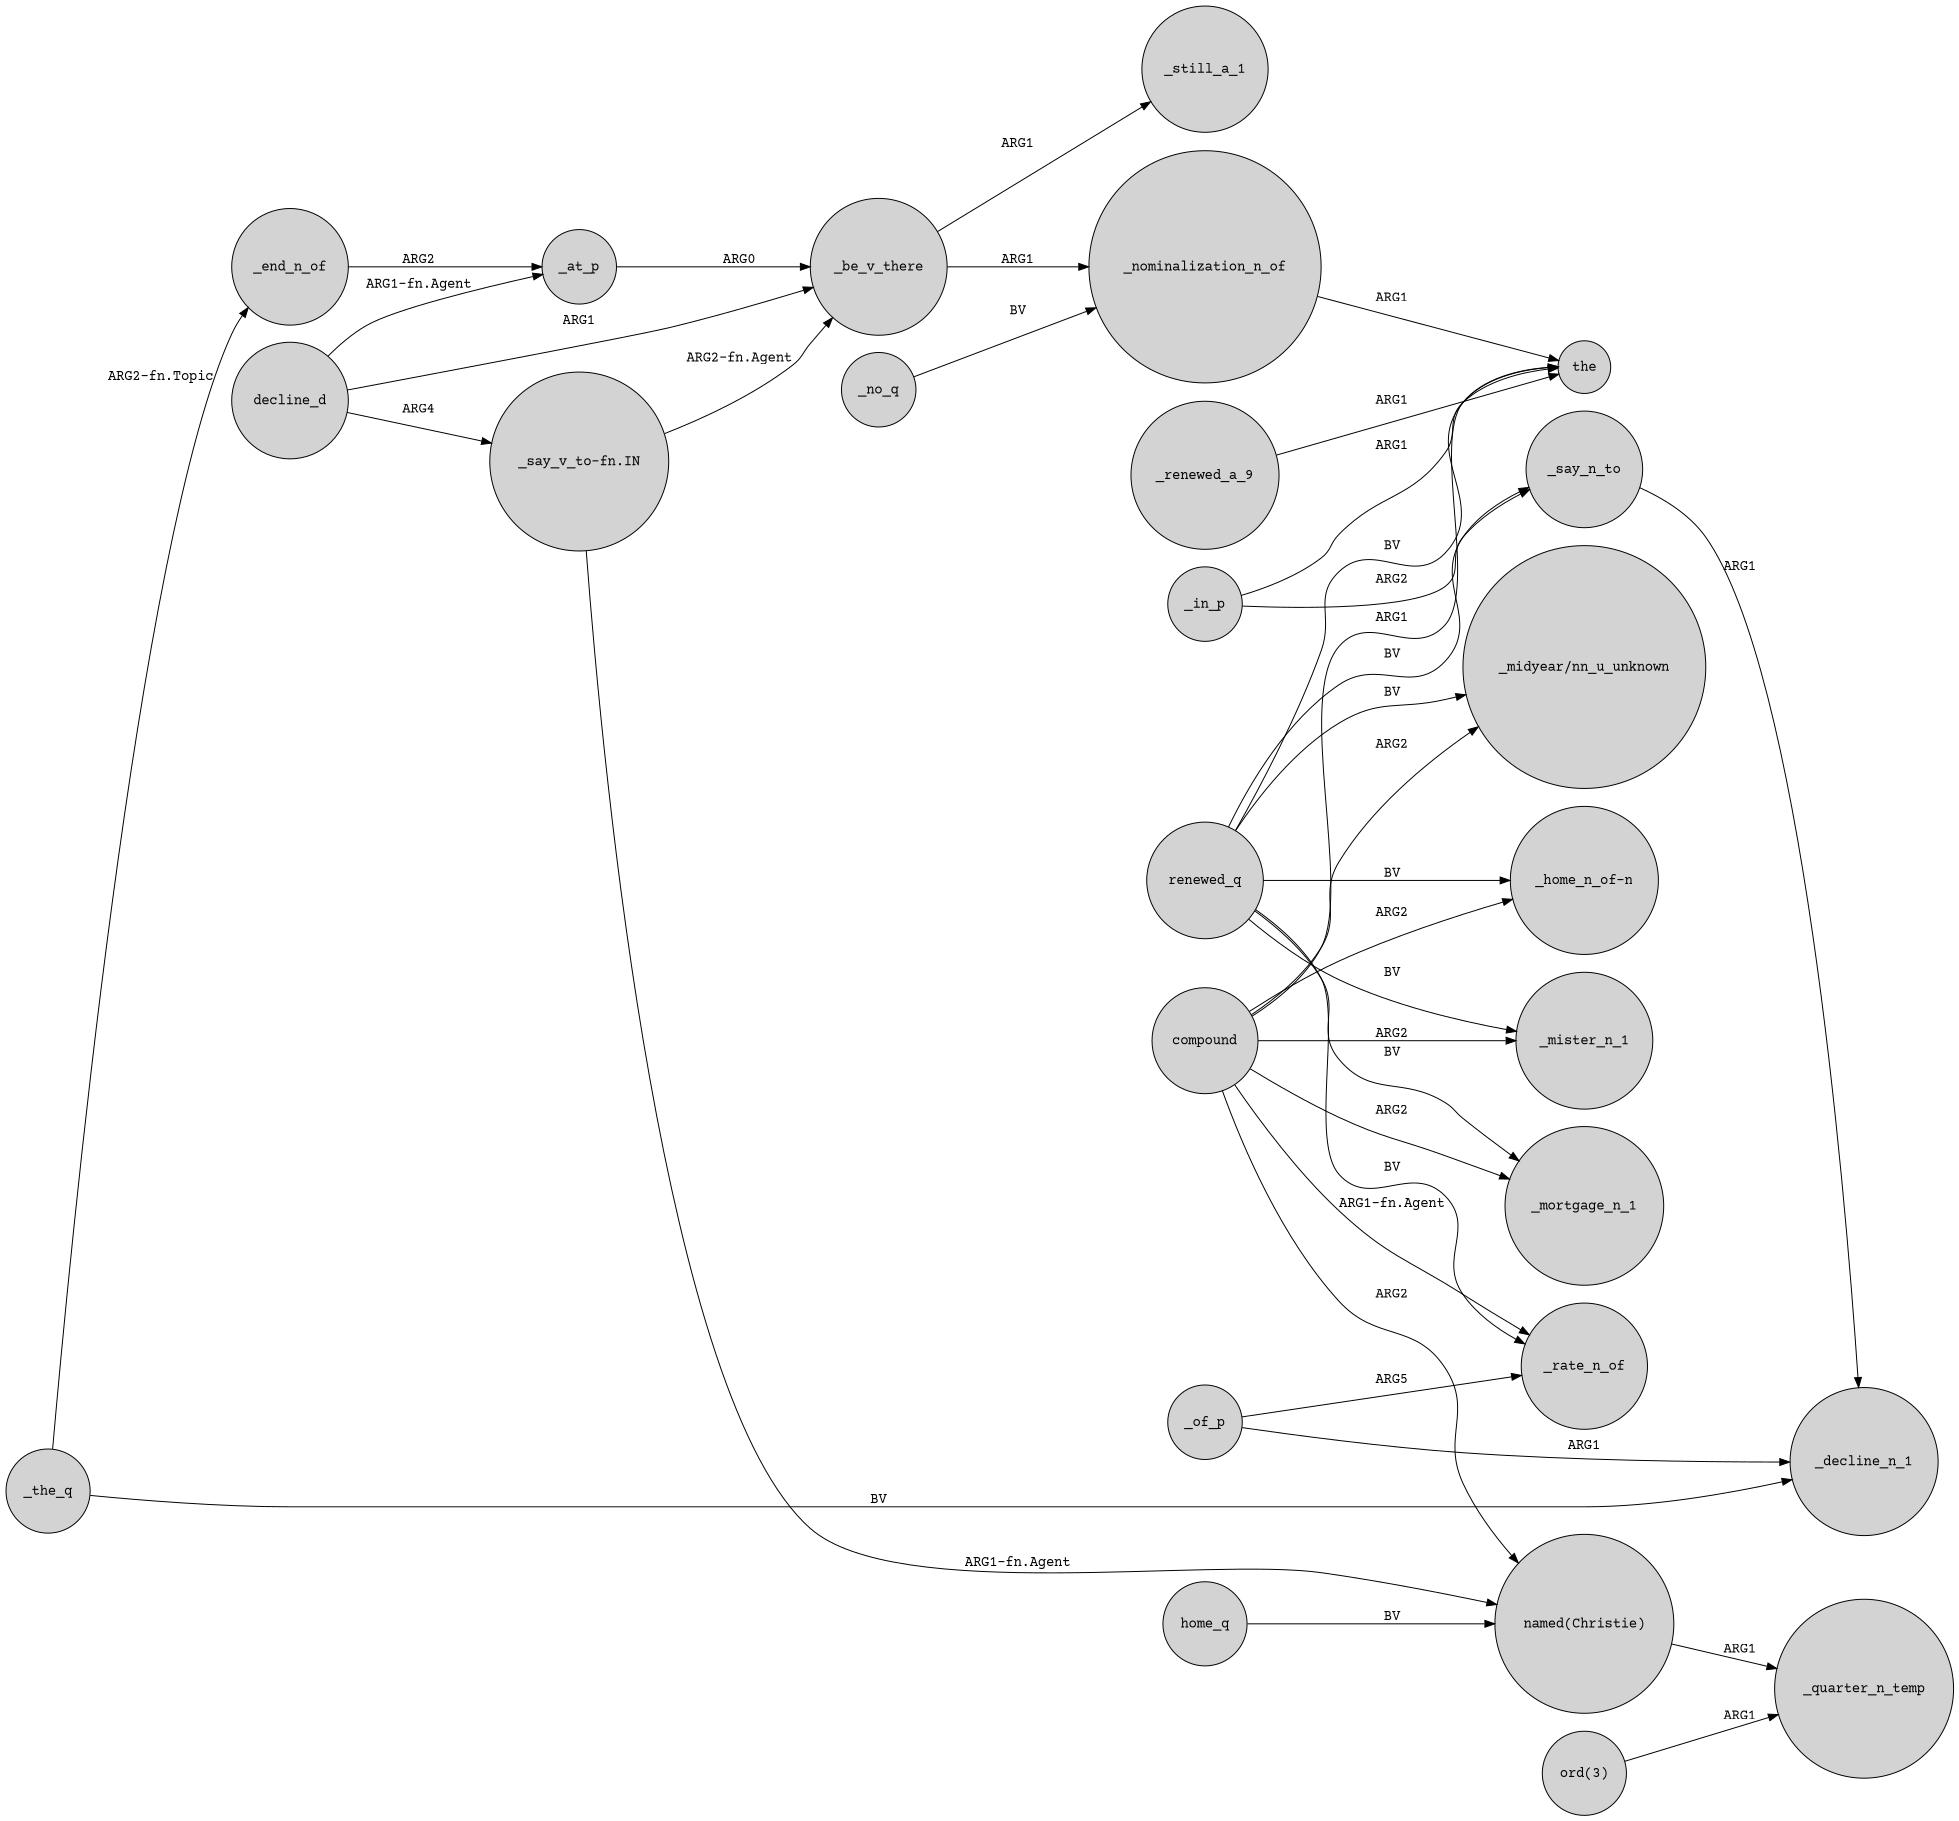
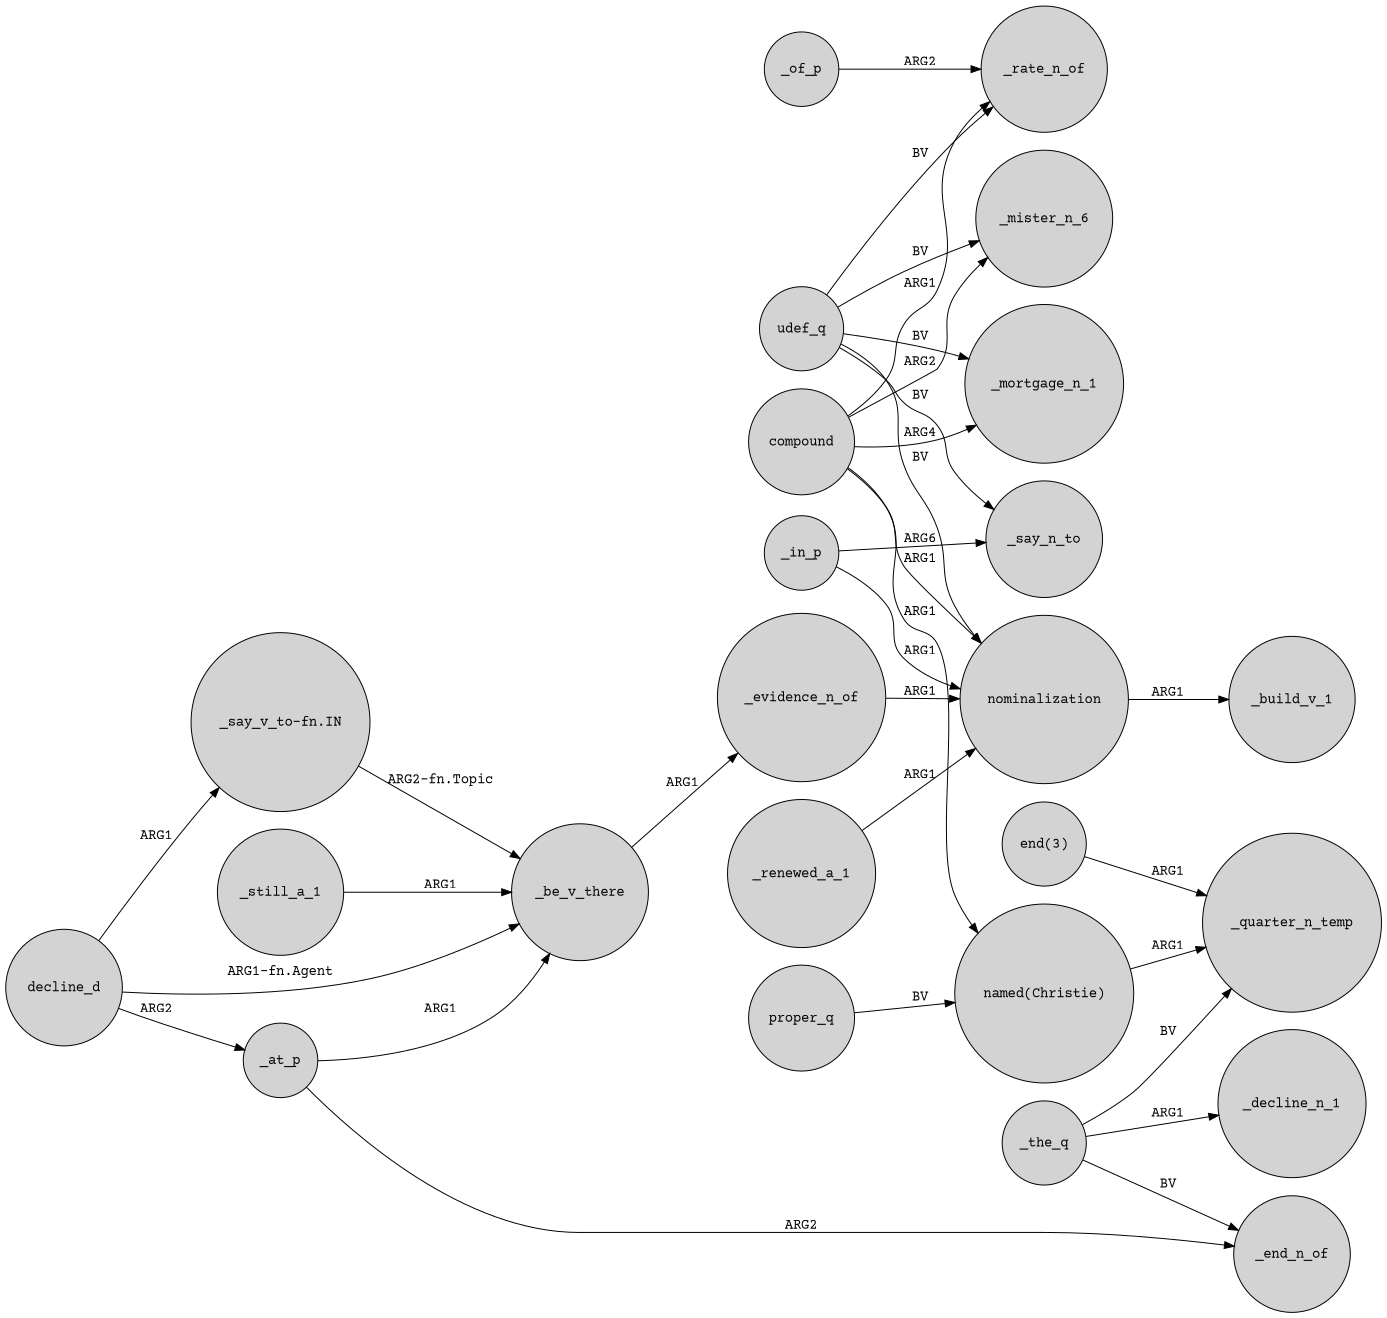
(1040, 169) -> (423, 892)
(740, 259) -> (441, 1009)
(440, 267) -> (744, 1232)
(1205, 267) -> (802, 698)
(419, 284) -> (157, 1009)
(579, 320) -> (281, 971)
(740, 358) -> (441, 780)
(1584, 367) -> (1044, 700)
(161, 376) -> (1168, 1184)
(879, 390) -> none
(419, 409) -> (157, 836)
(1205, 475) -> (802, 874)
(1392, 579) -> (920, 539)
(1584, 667) -> none
none -> (1292, 700)
(1205, 880) -> (802, 329)
(1584, 880) -> none
(1809, 909) -> none
(1584, 1041) -> (1044, 219)
none -> (1159, 1067)
(1392, 1110) -> (920, 433)
(1392, 1203) -> (920, 283)
(1392, 1294) -> (920, 611)
(1392, 1379) -> (920, 62)
(730, 1387) -> none
(1510, 1456) -> none
(879, 1499) -> (1168, 1113)
(1205, 1624) -> (802, 1018)
(1584, 1773) -> (1044, 844)
